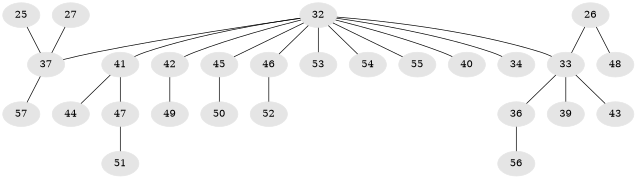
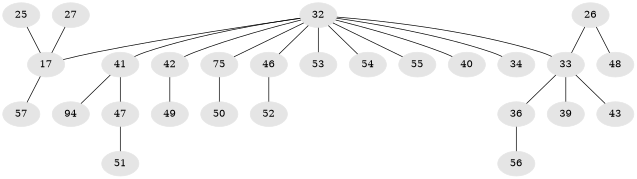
(46, 65) -> (46, 65)
(219, 65) -> (219, 65)
(71, 114) -> (71, 114)
